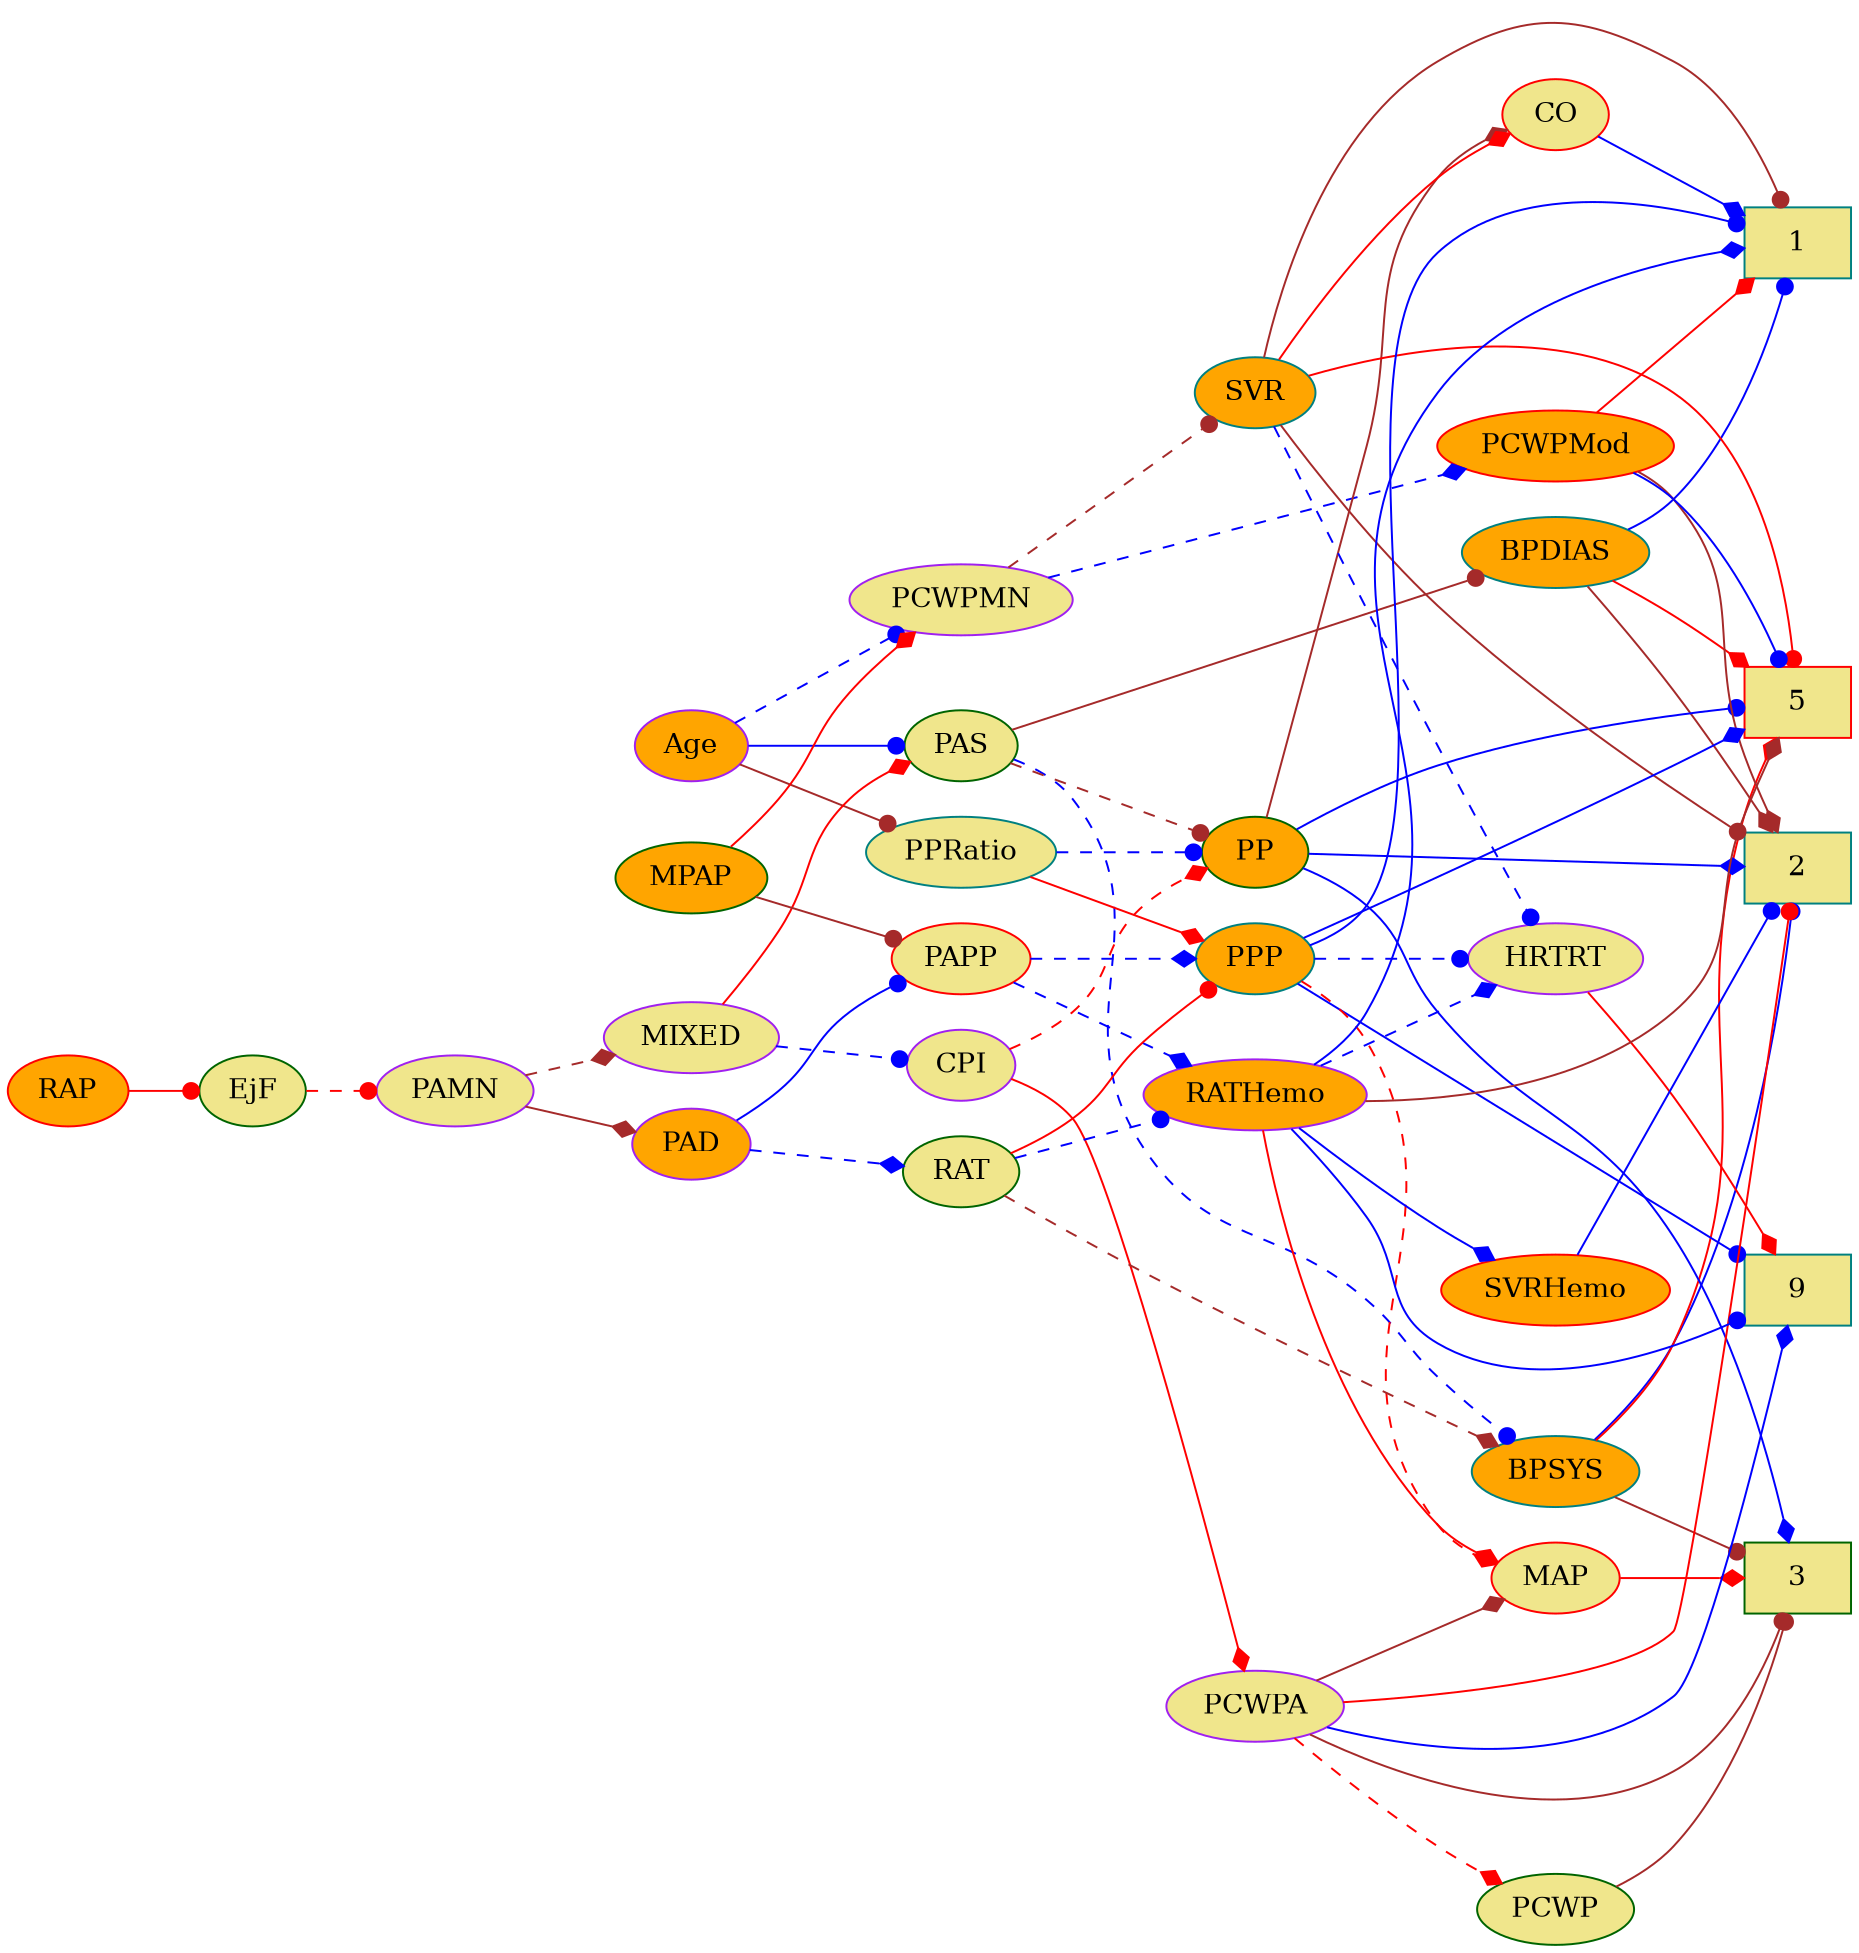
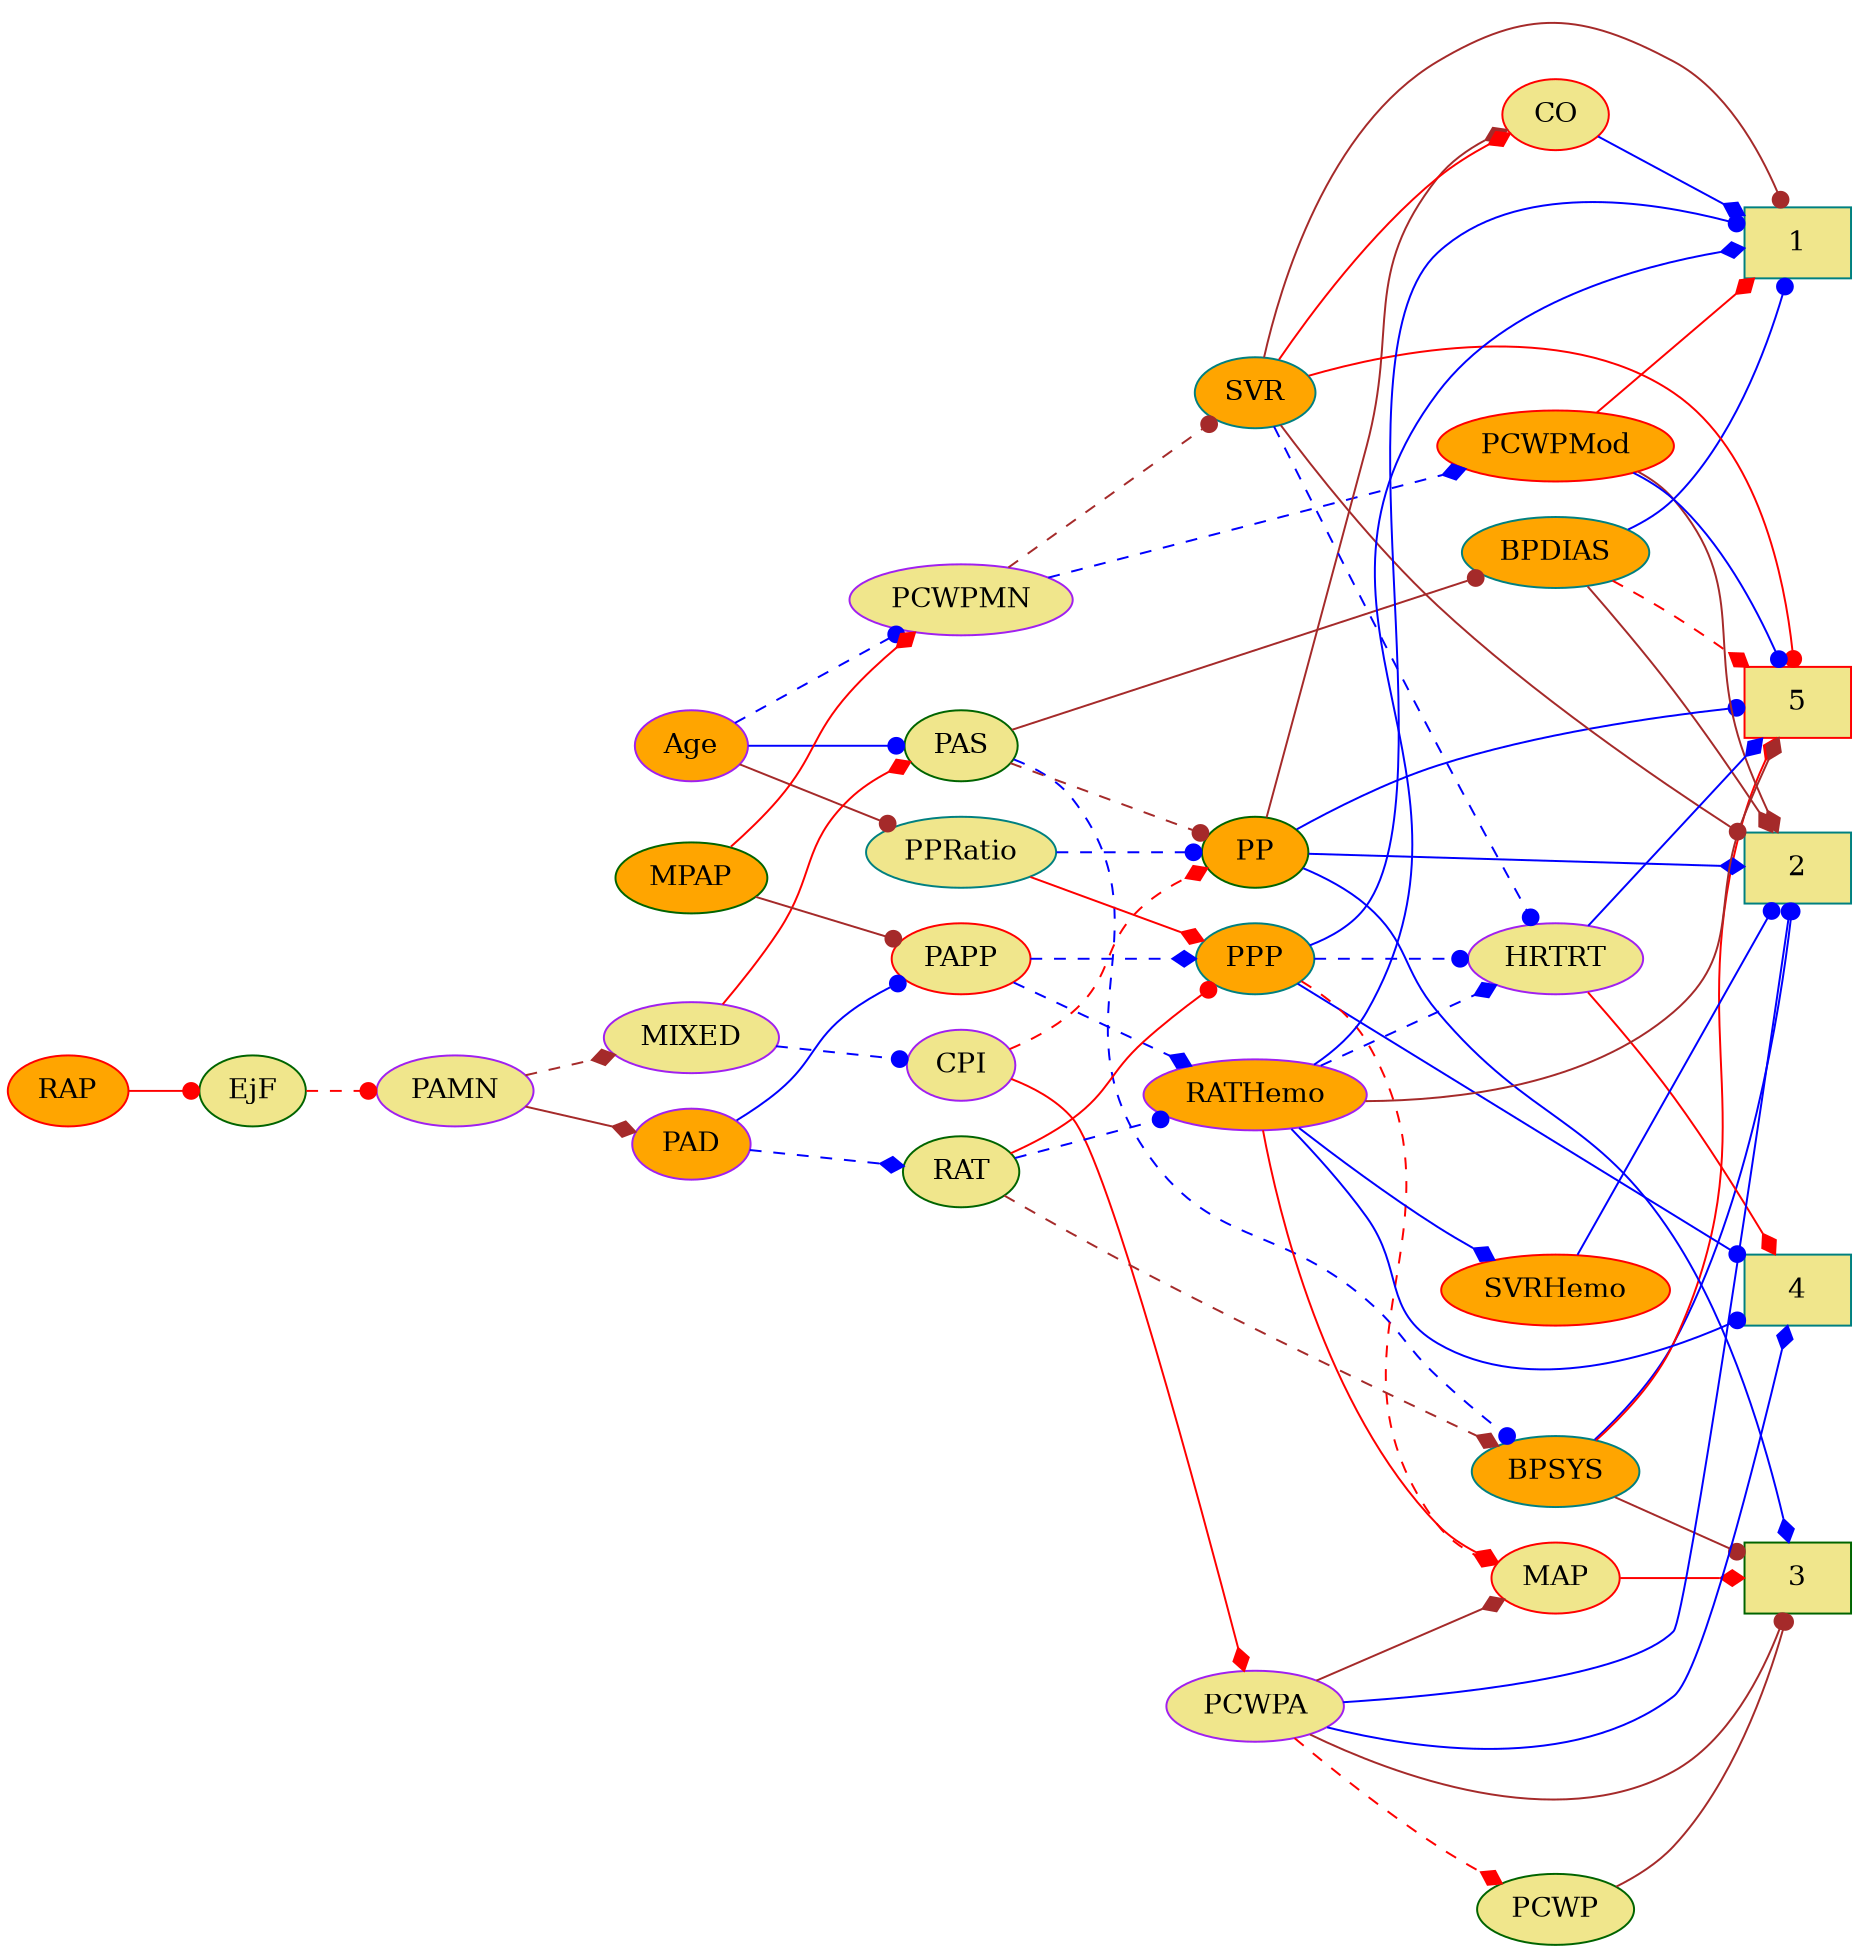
(1672, 615) -> (1672, 615)
(1514, 841) -> (1667, 841)
(1798, 1290) -> (1798, 1290)
(1709, 1445) -> (1709, 1445)
